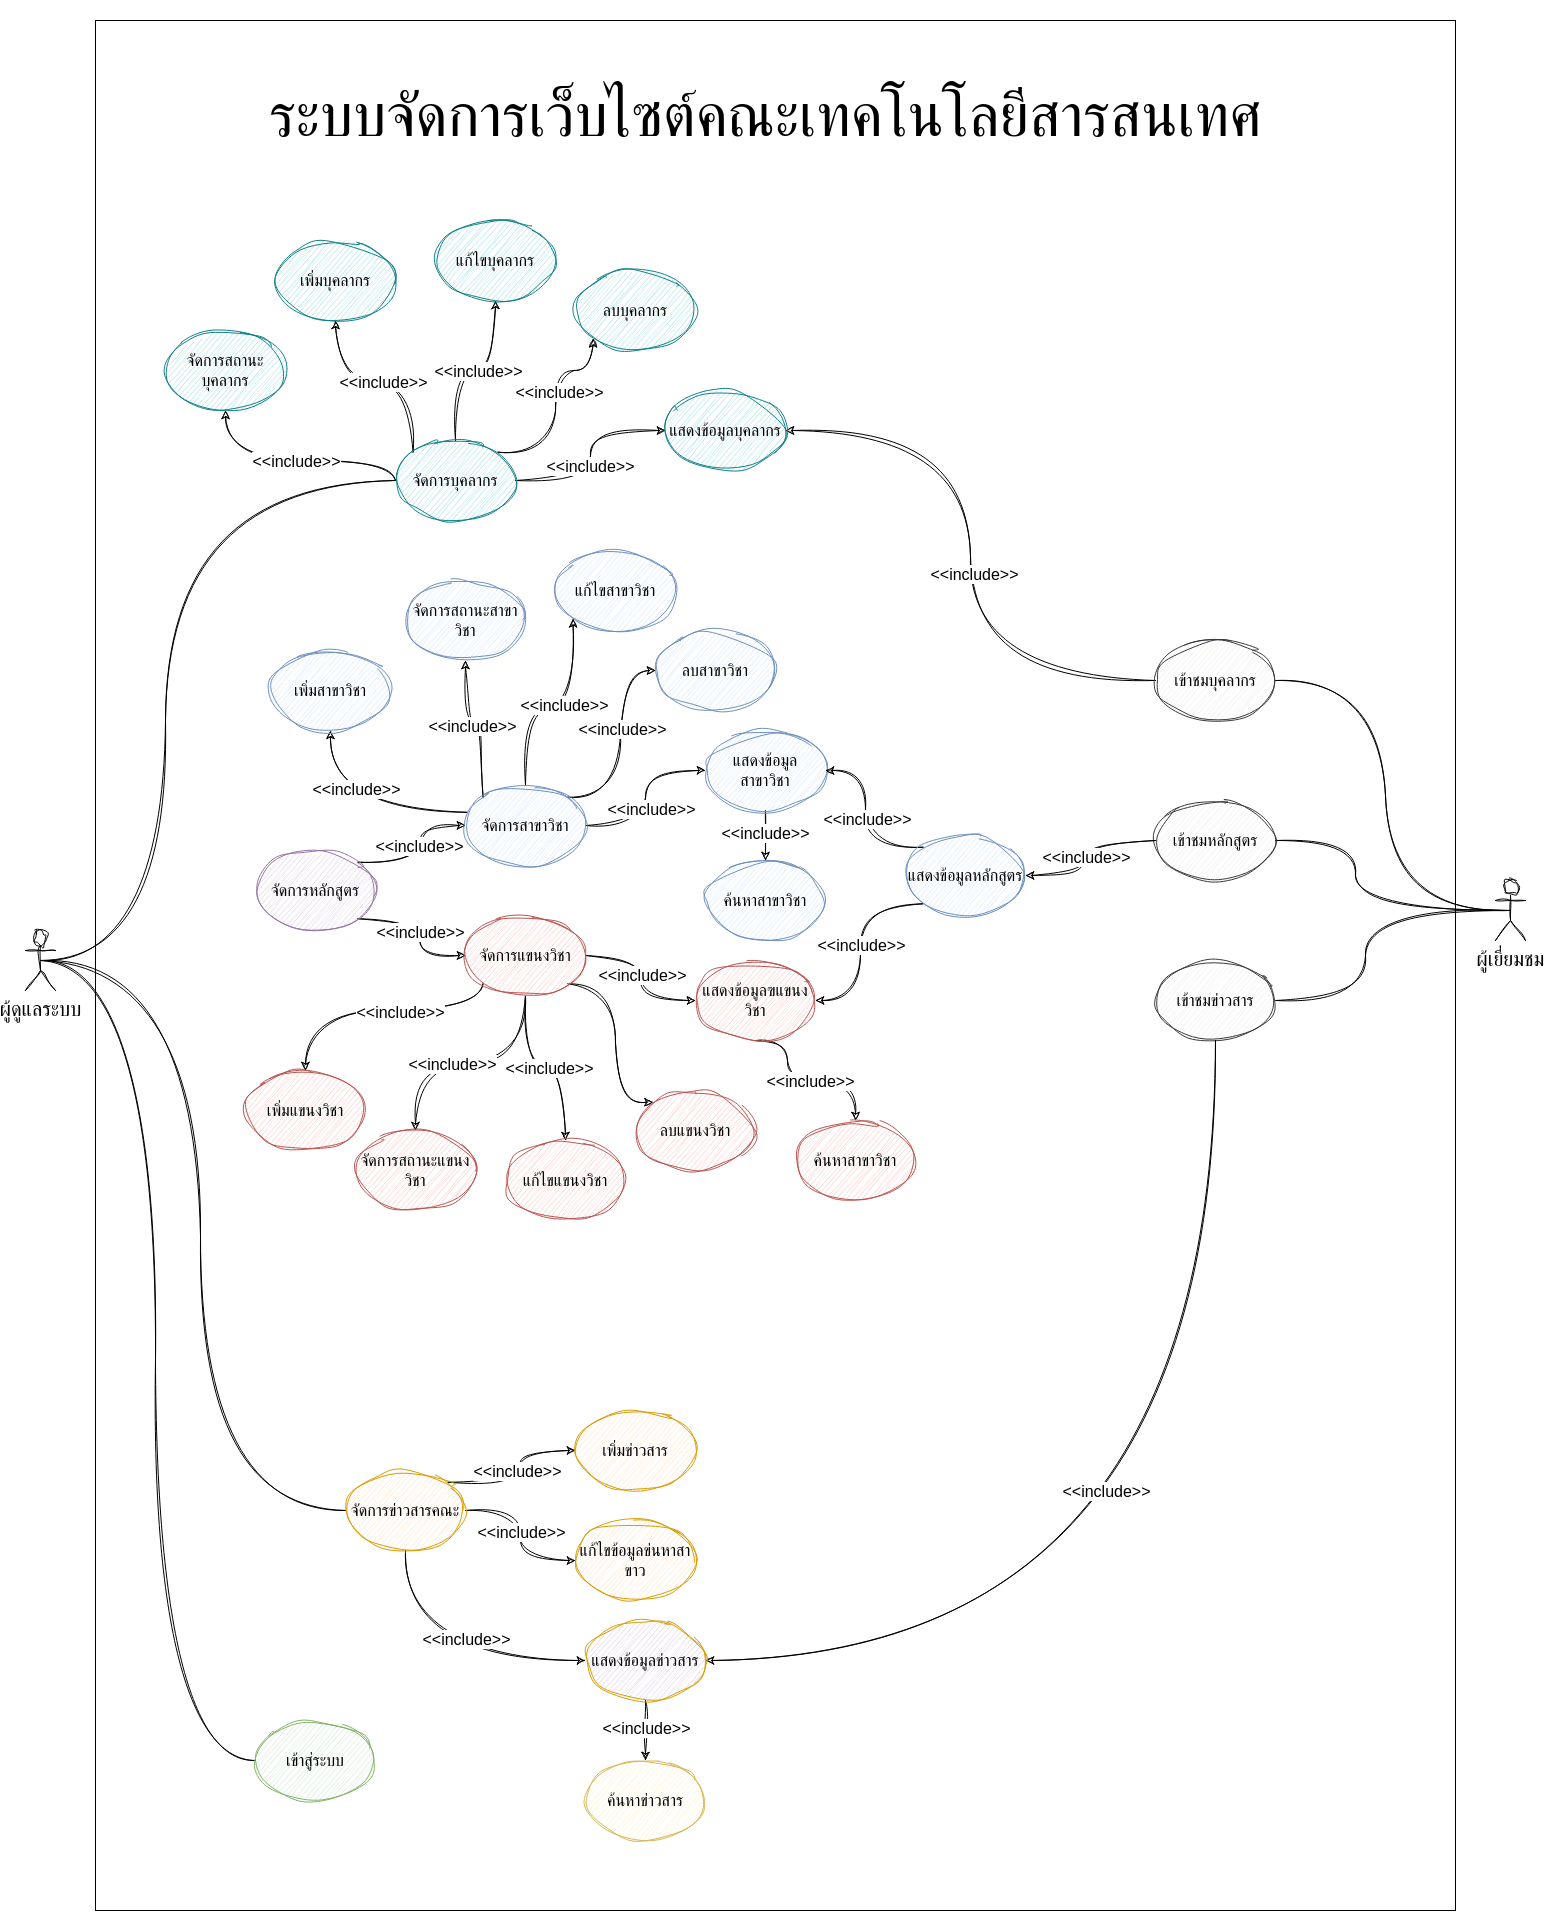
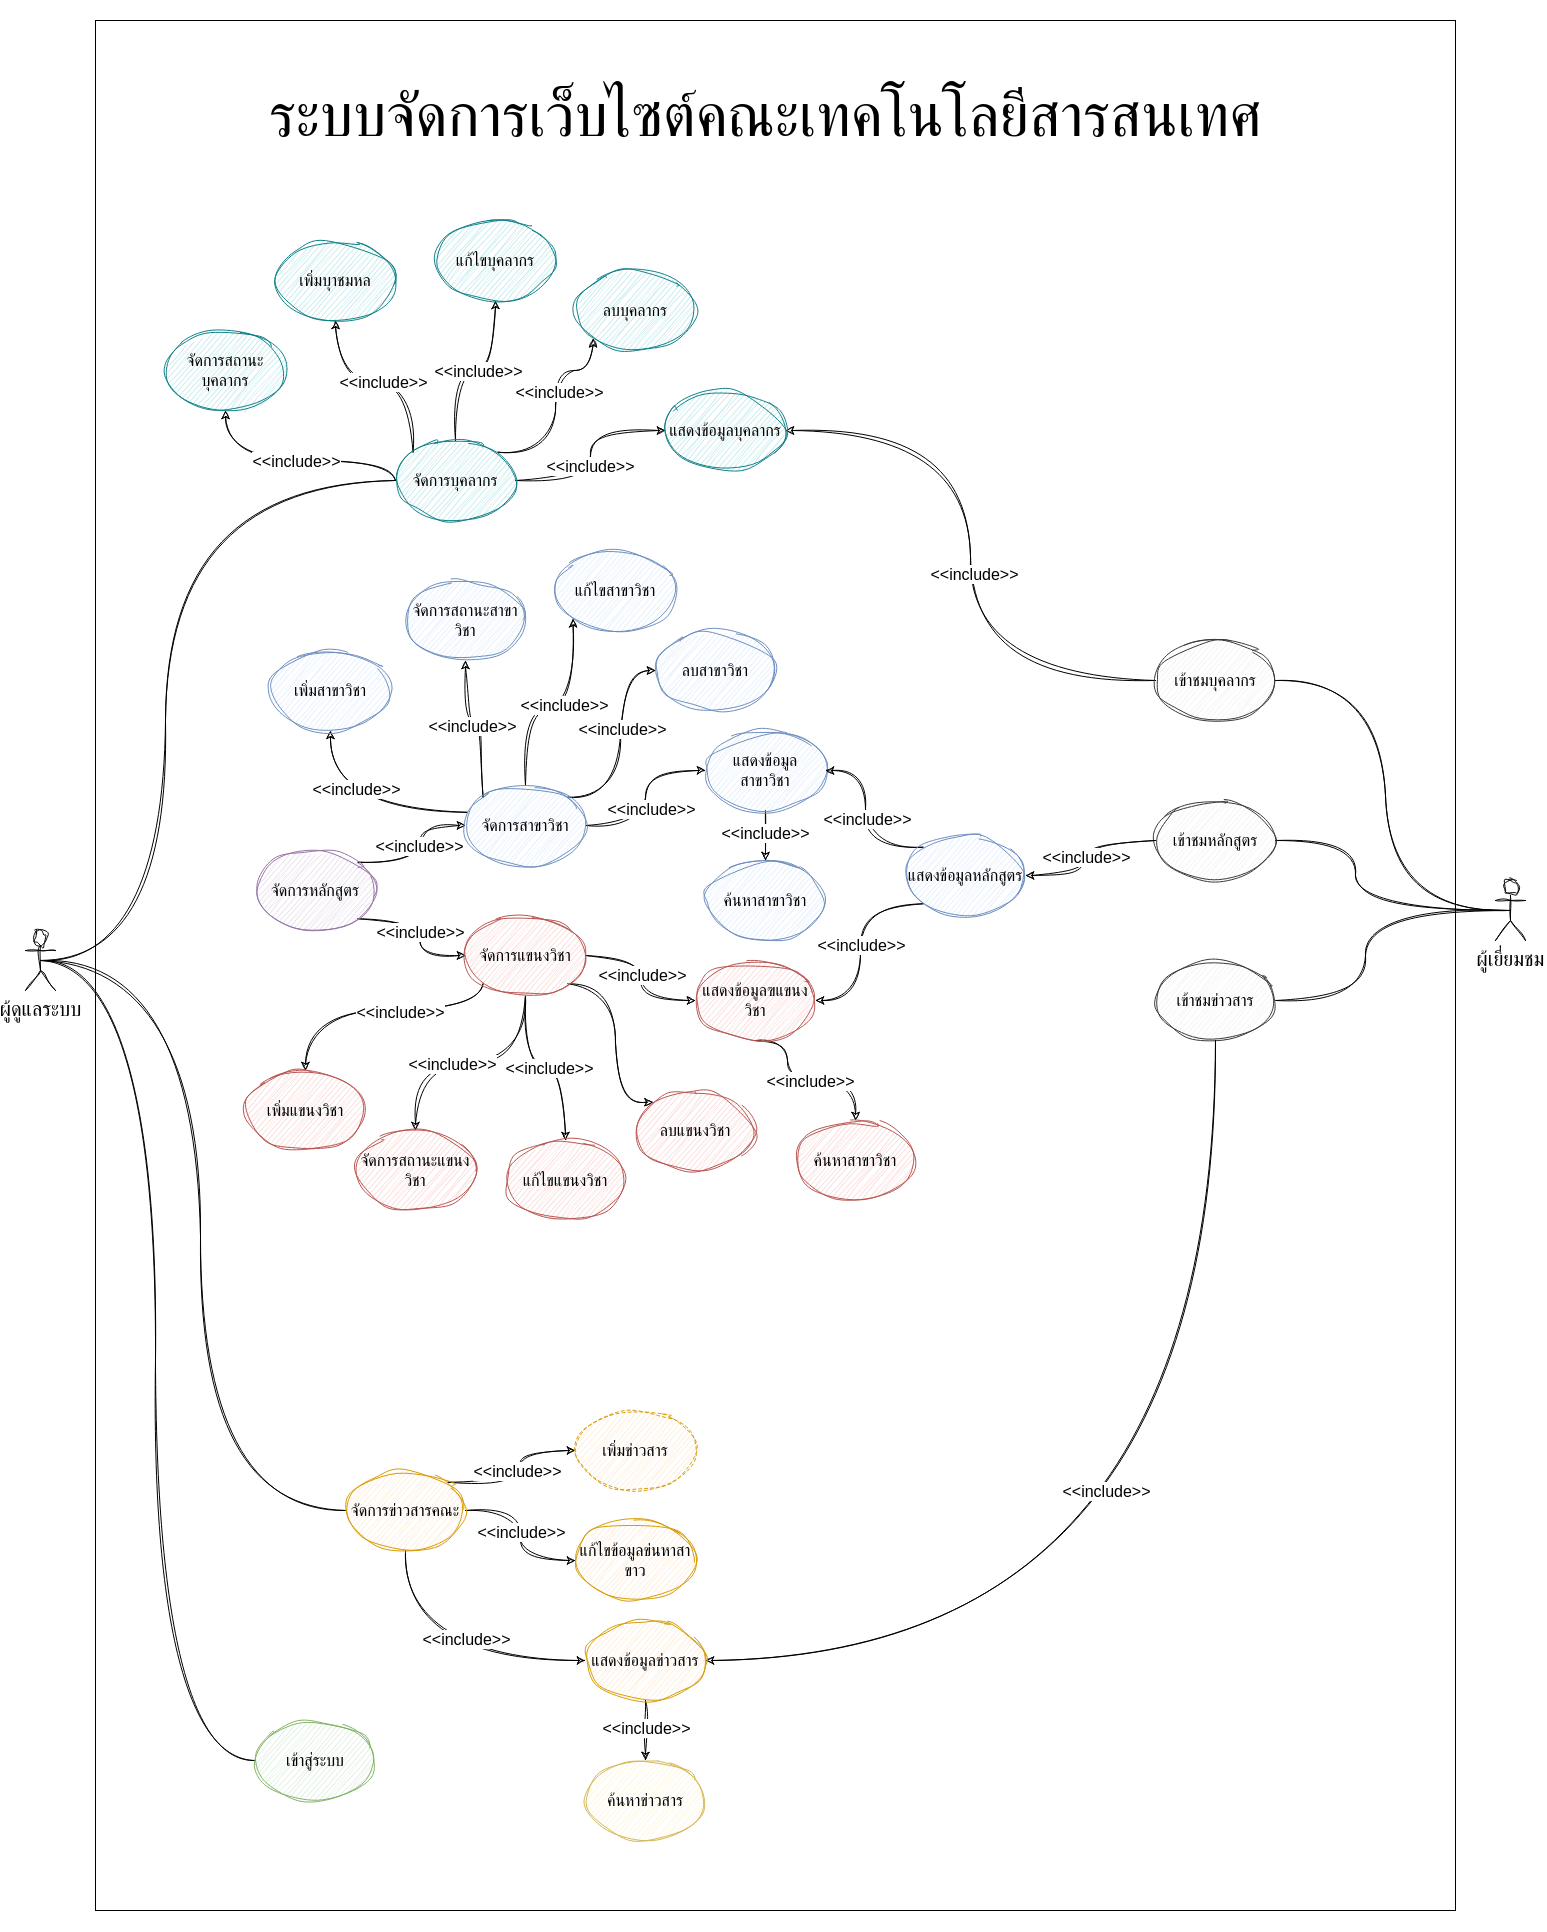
(336, 281) -> (336, 281)
(636, 1451) -> (636, 1451)
(646, 1661) -> (646, 1661)
